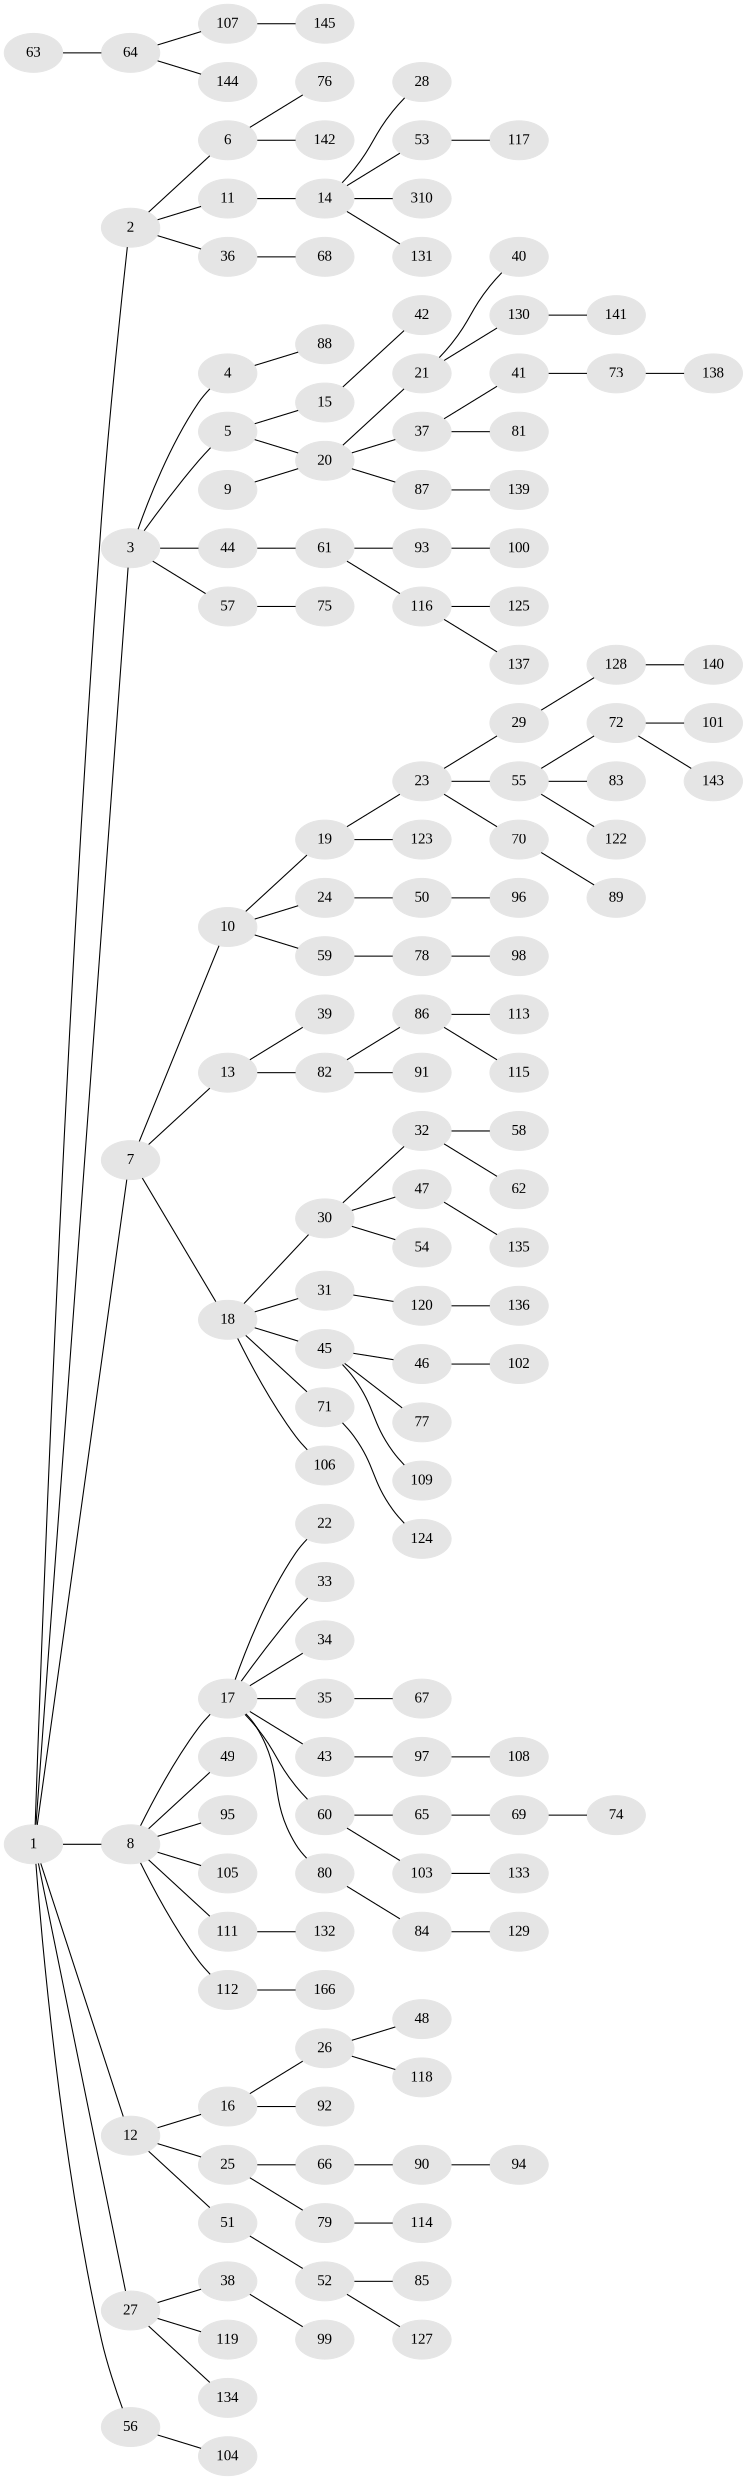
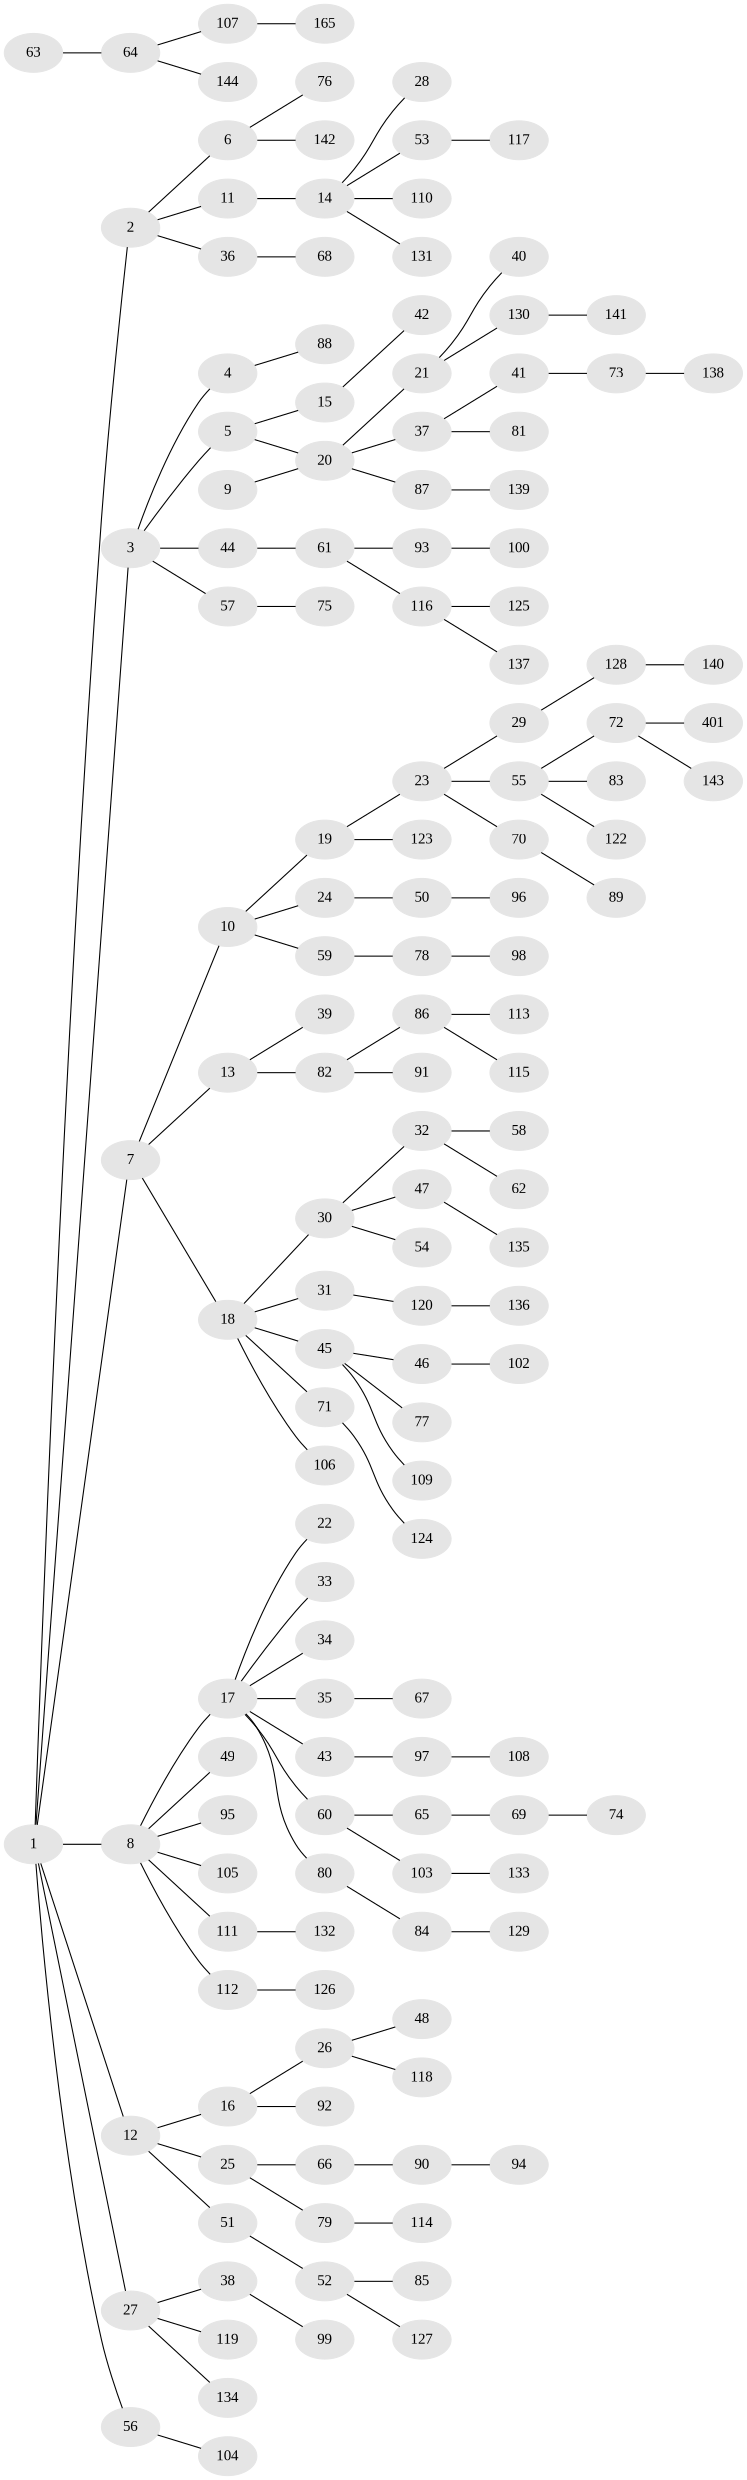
(325, 24) -> (325, 24)
(422, 199) -> (422, 199)
(713, 723) -> (713, 723)
(325, 1990) -> (325, 1990)
